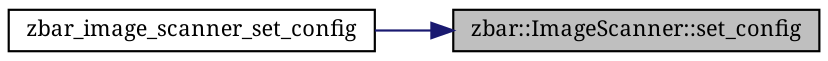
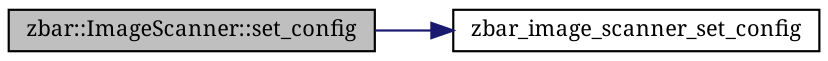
(403, 31) -> (403, 31)
